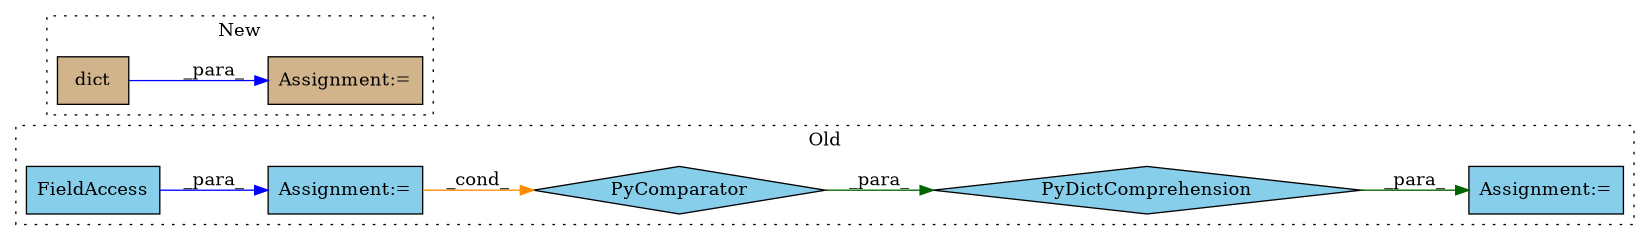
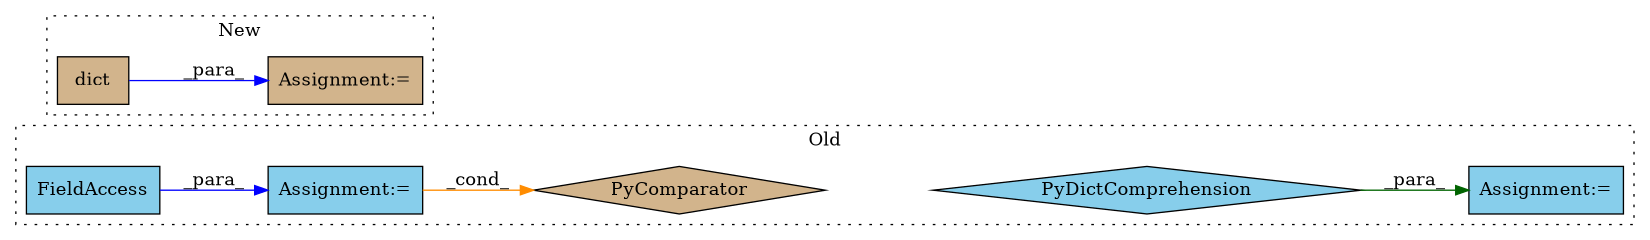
(679, 190) -> (679, 190)
(873, 190) -> none
